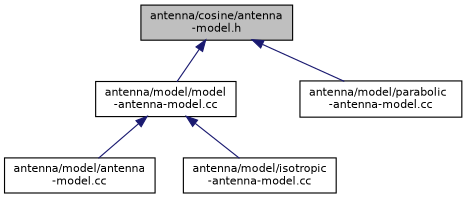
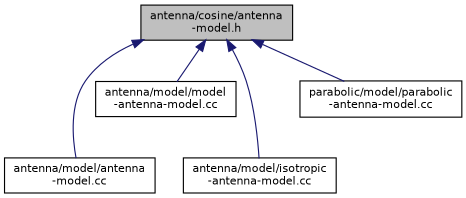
(381, 99) -> (381, 99)
(118, 141) -> (81, 89)
(217, 141) -> (252, 102)
